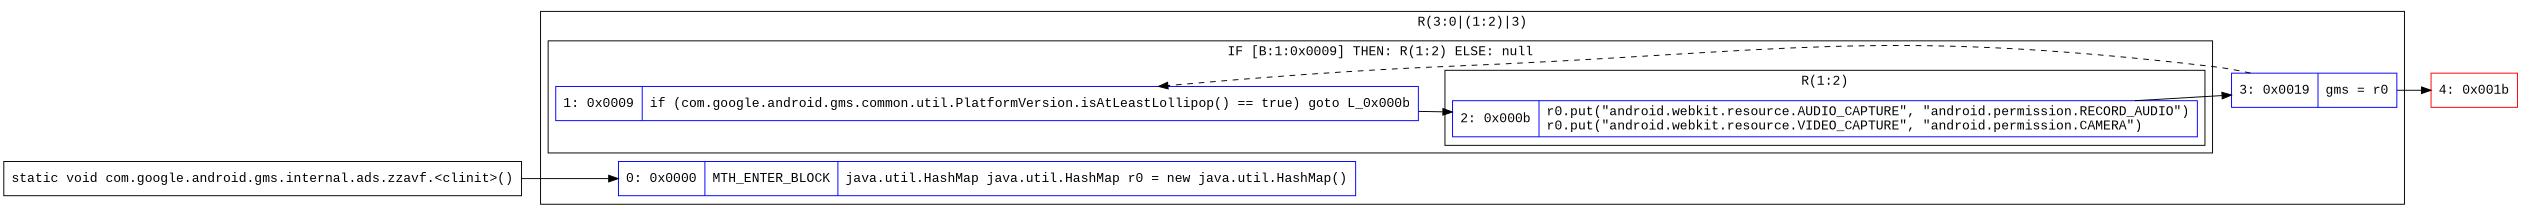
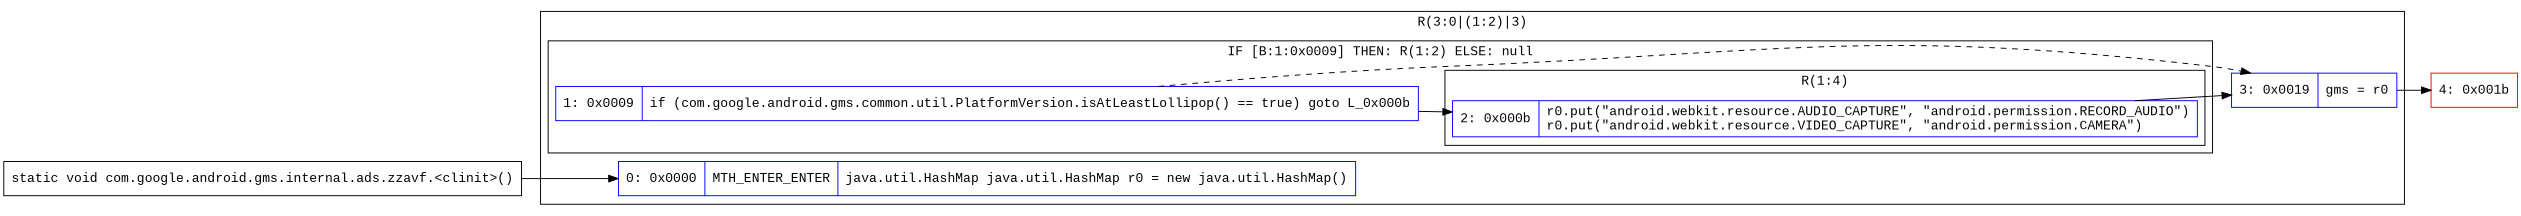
(1710, 52) -> (1700, 53)
(1825, 81) -> (1825, 81)
(771, 178) -> (771, 178)
